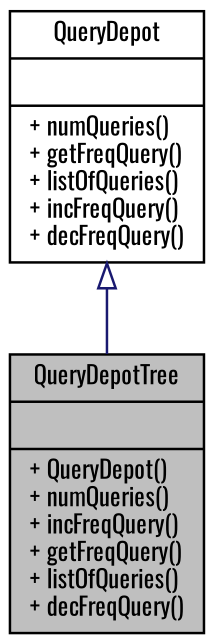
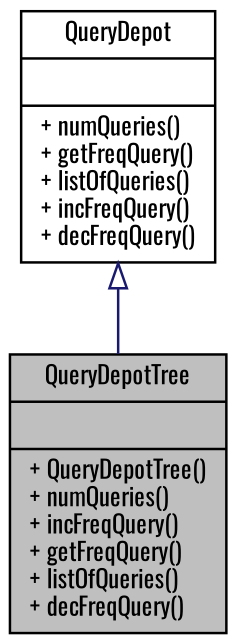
(98, 471) -> (118, 471)
